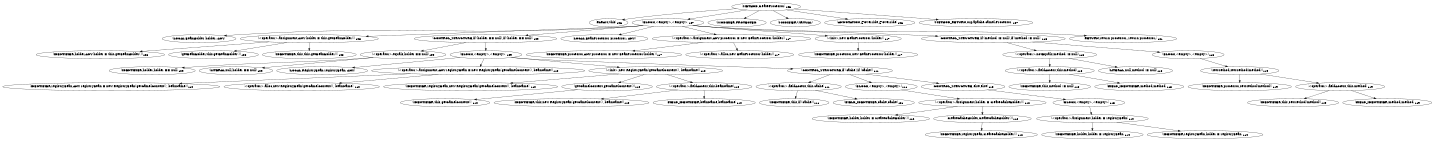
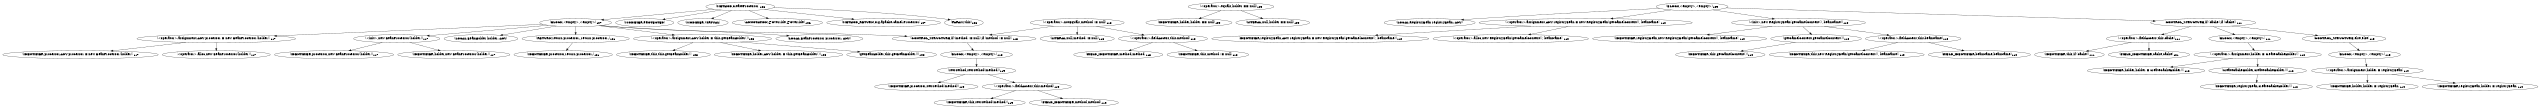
(486, 39) -> none
(1021, 46) -> (1023, 30)
none -> (454, 55)
none -> (563, 55)
